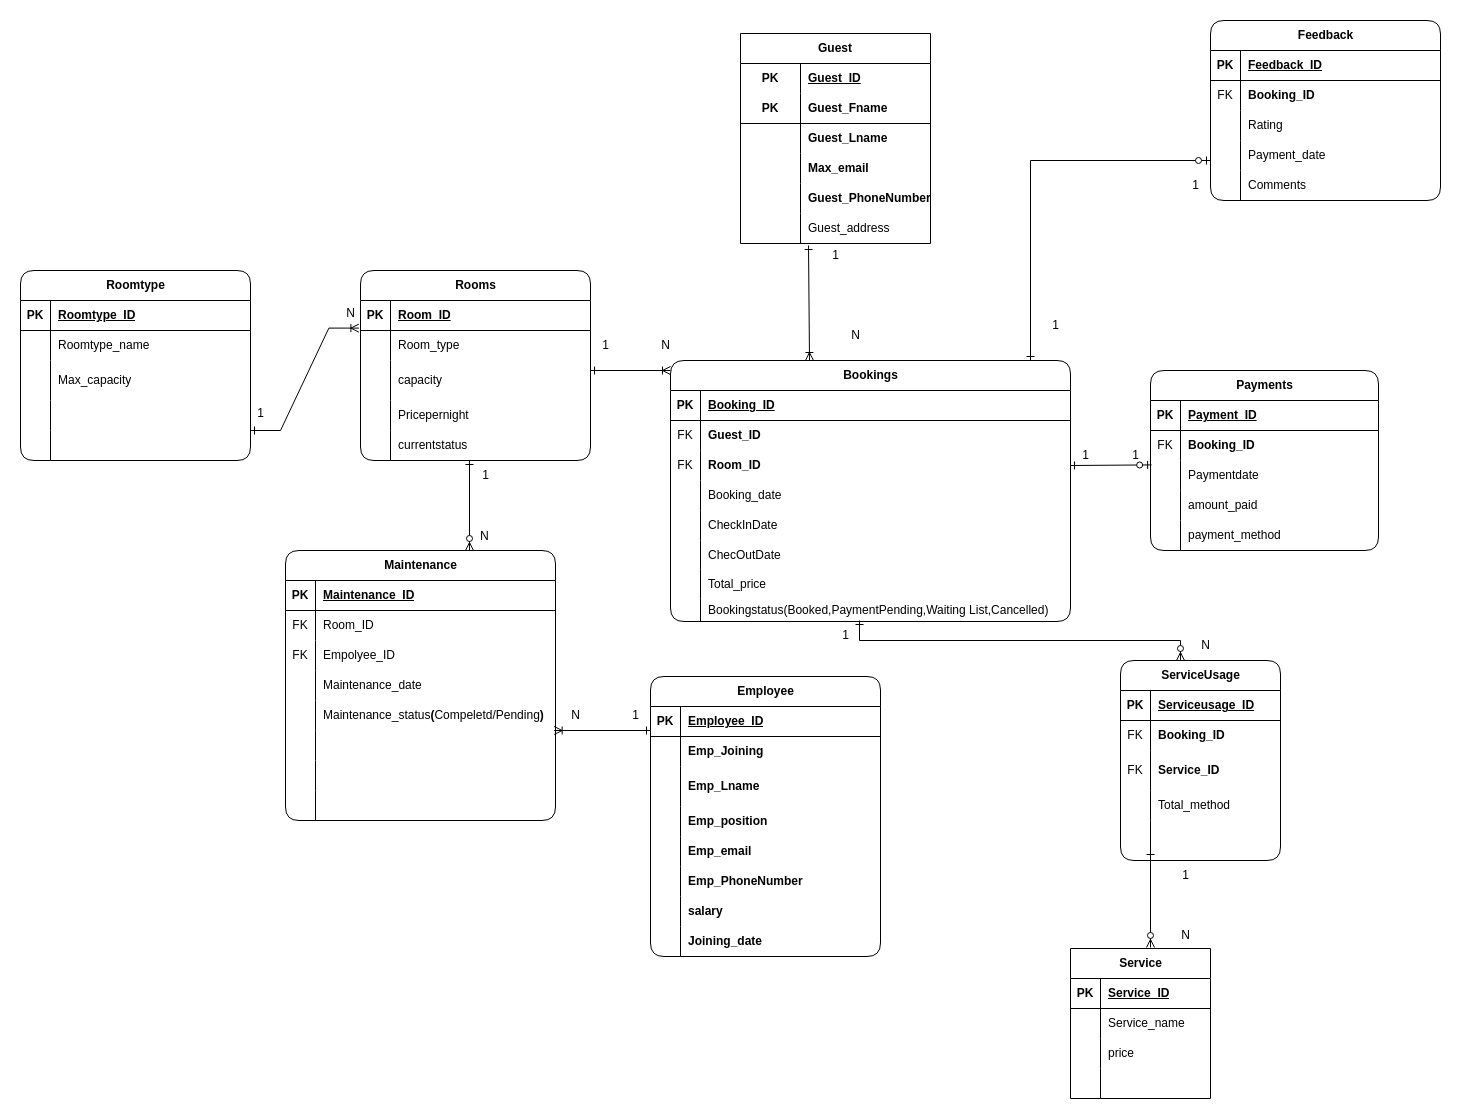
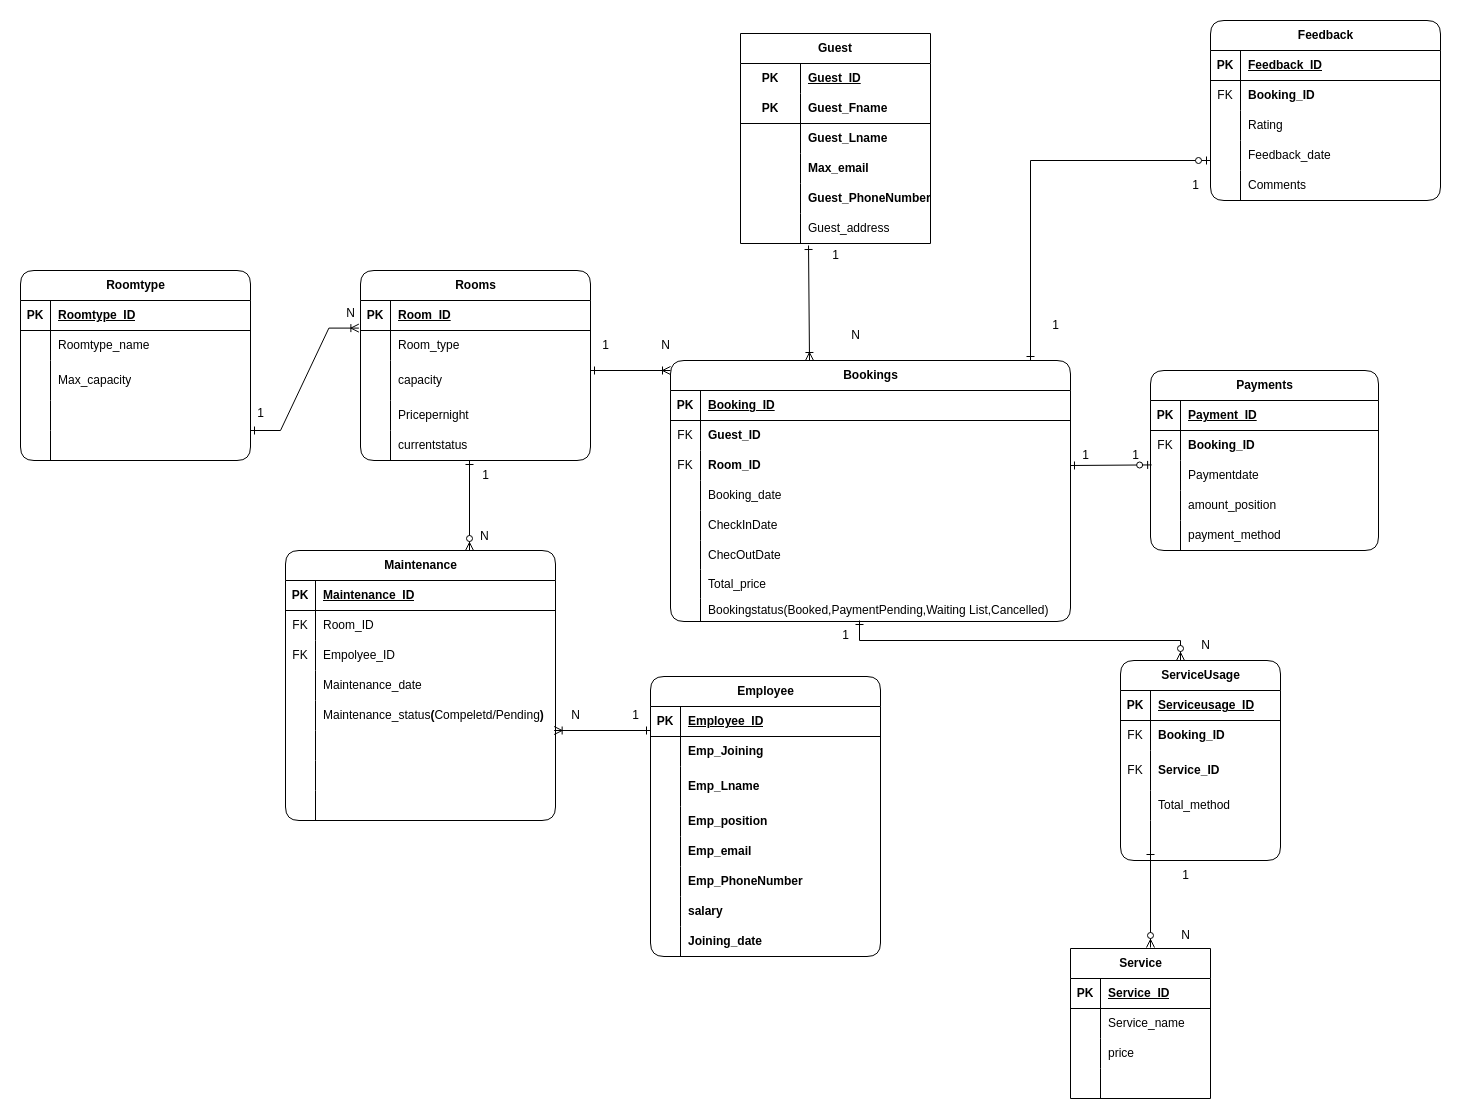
(1289, 156) -> (1292, 156)
(1224, 506) -> (1236, 506)
